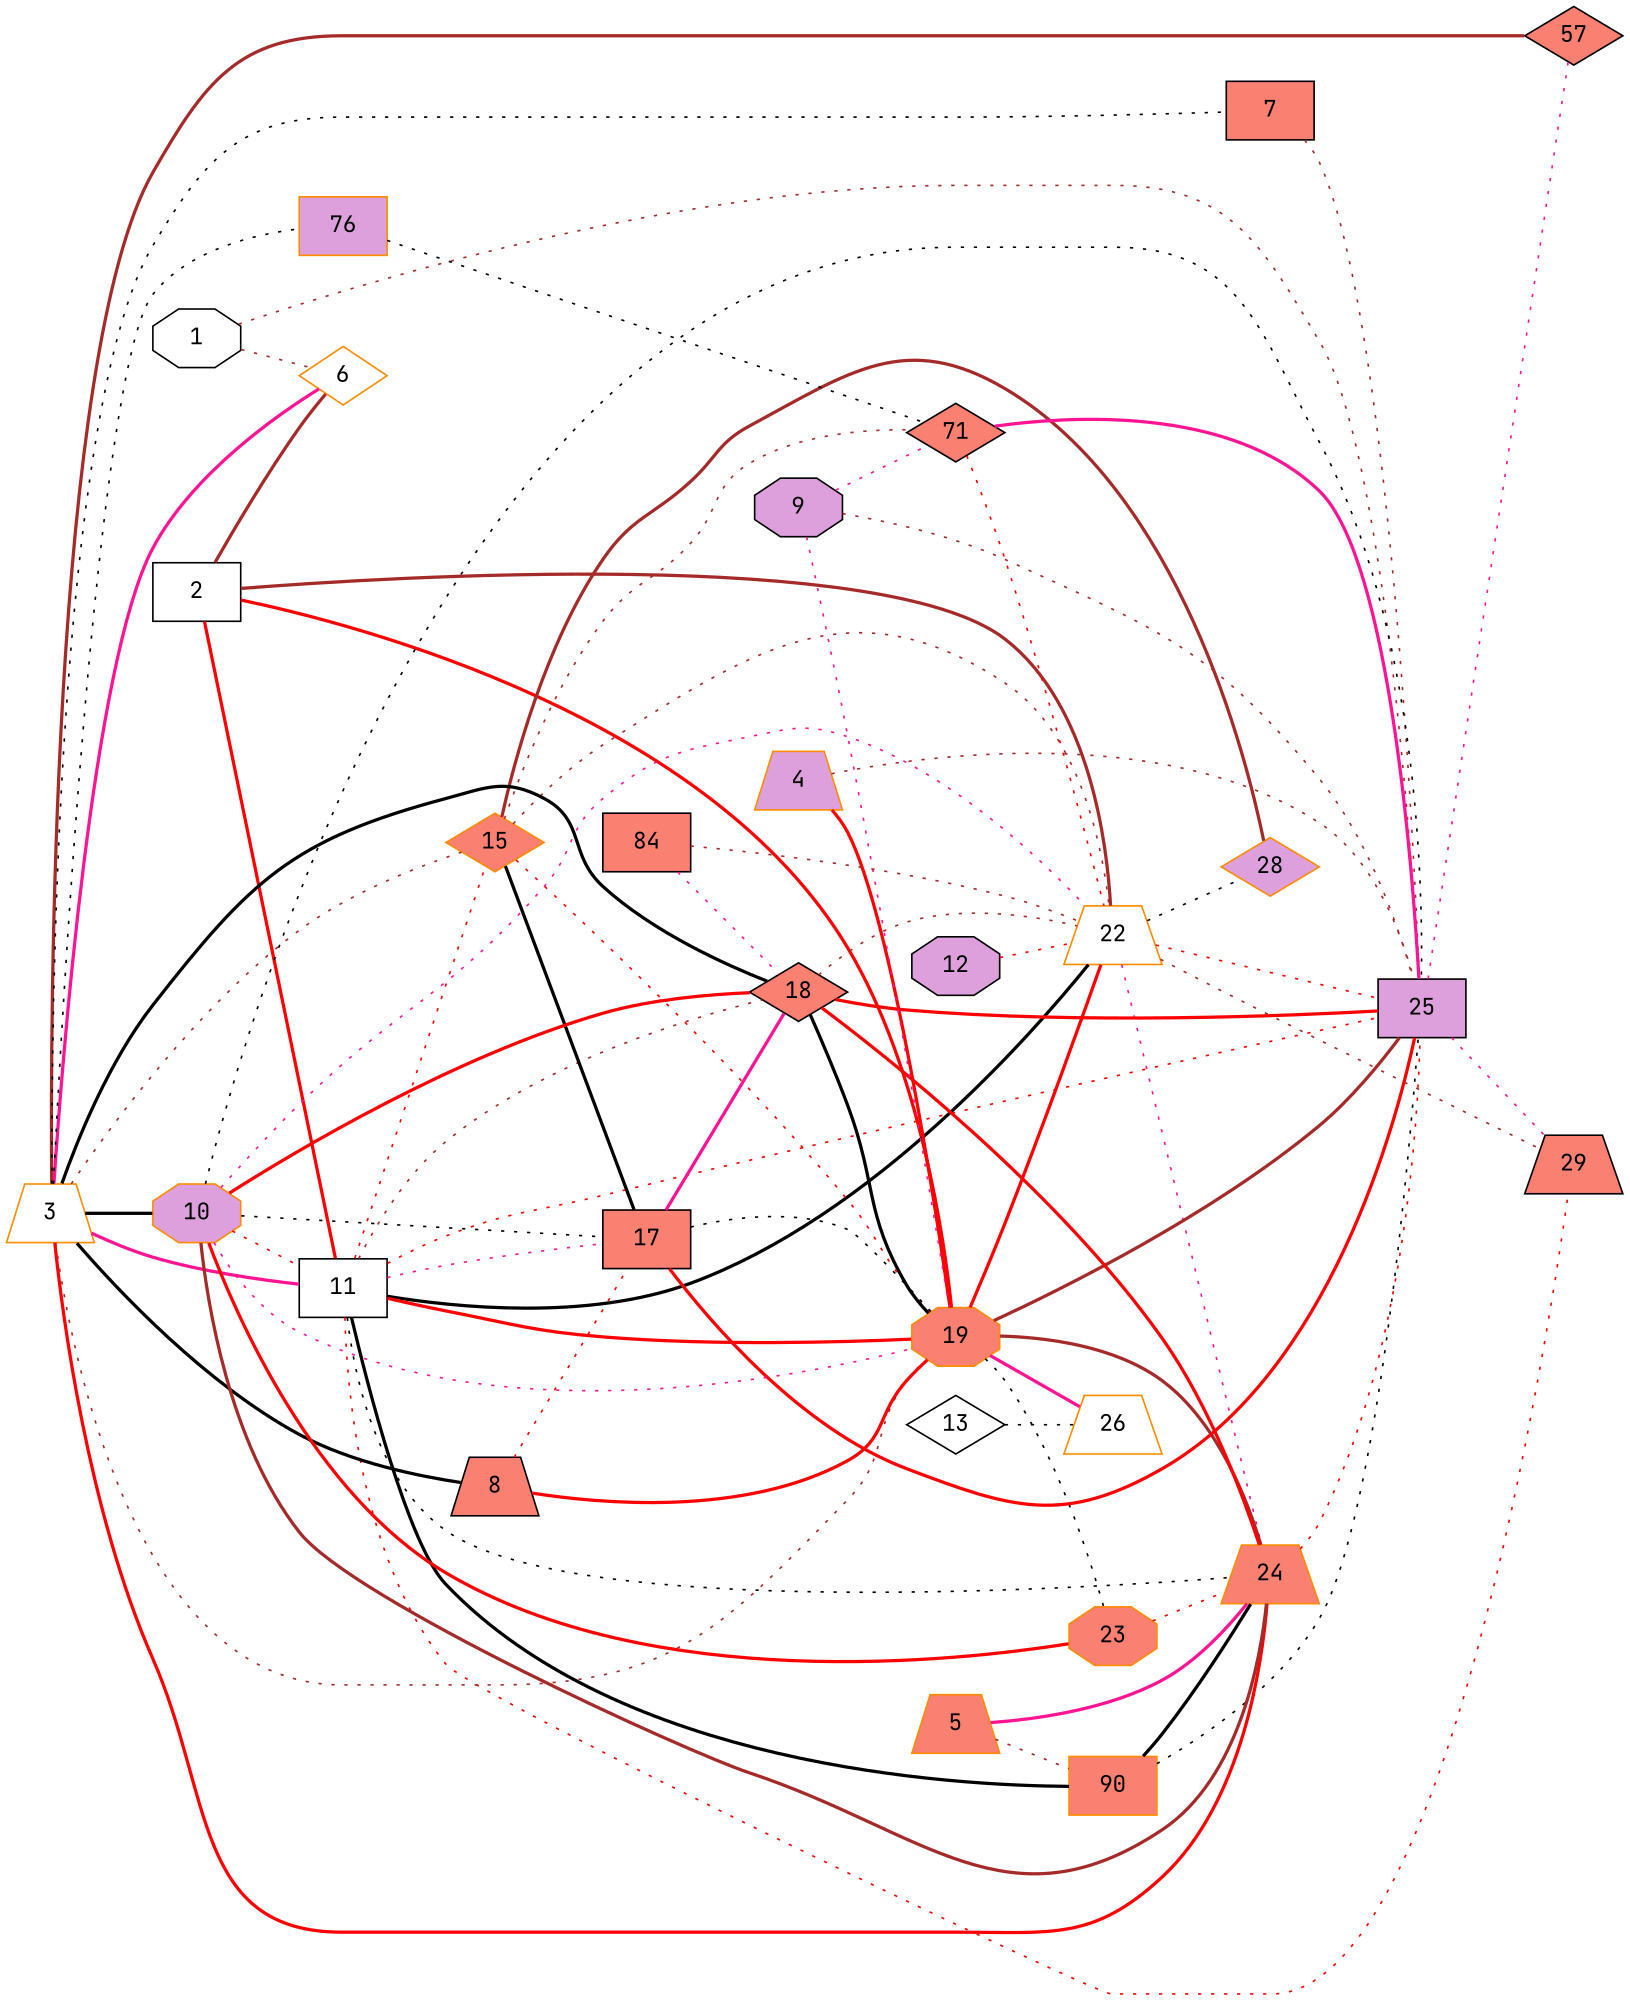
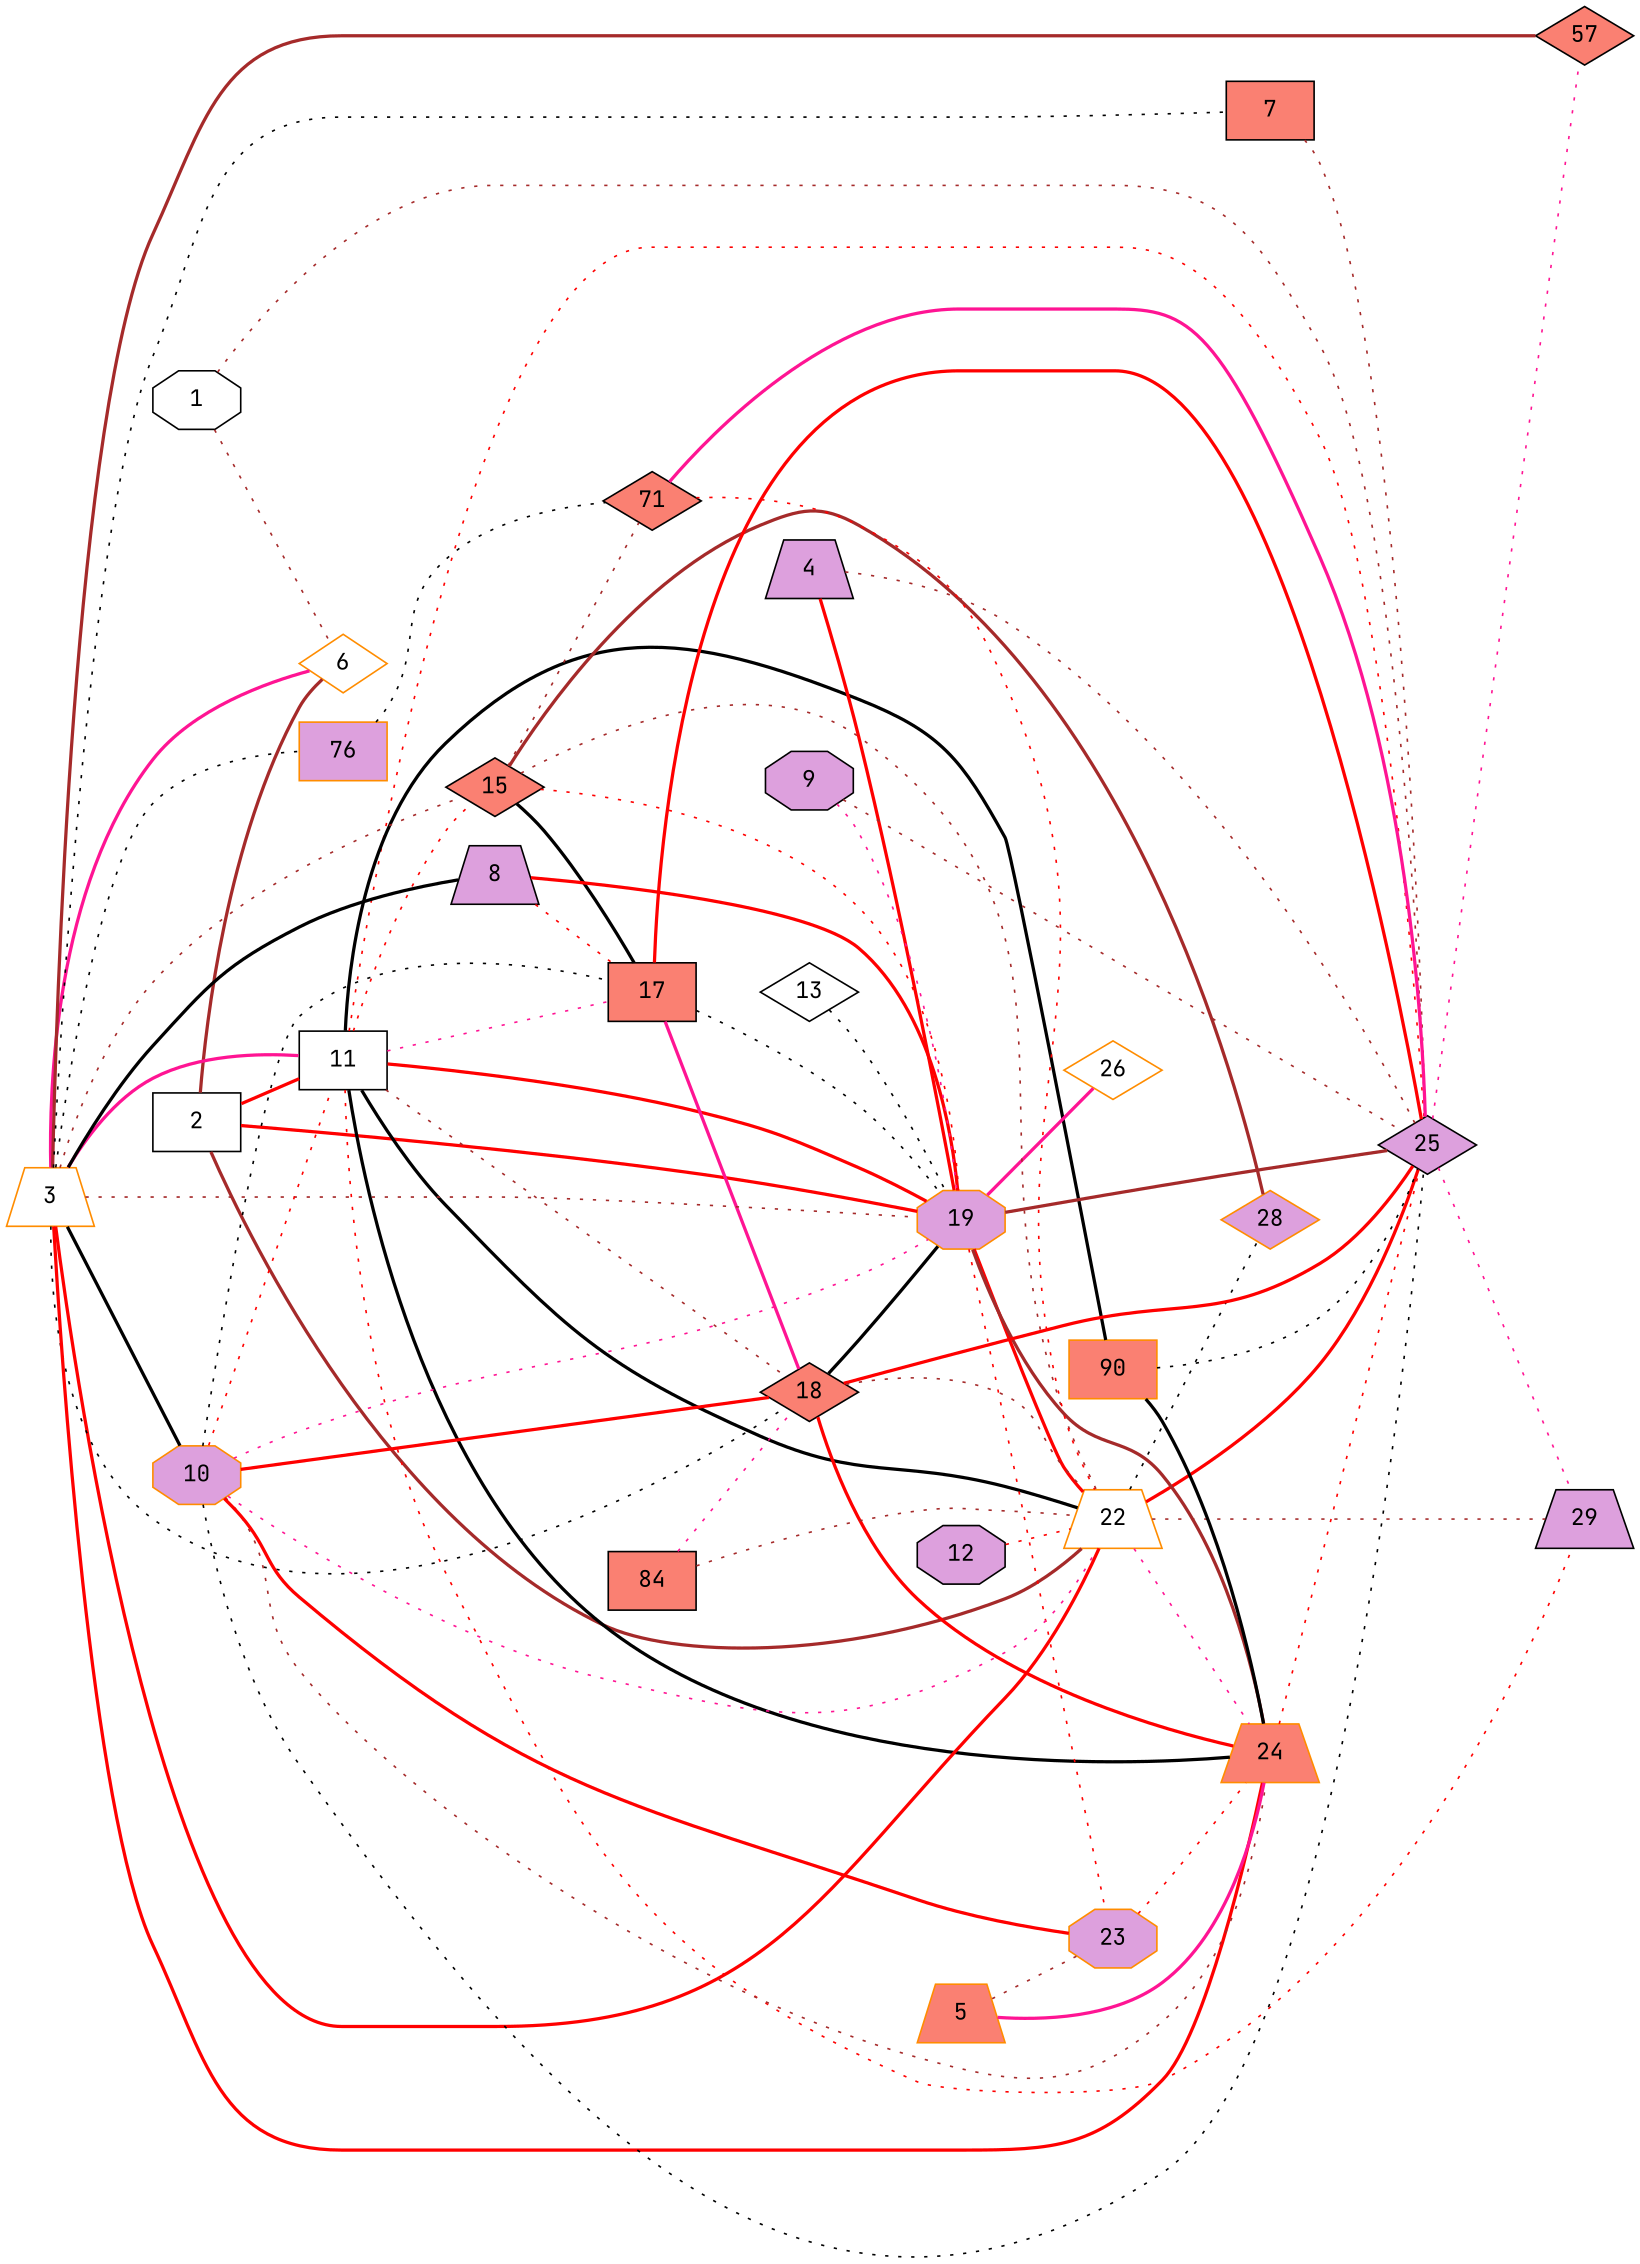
(882, 468) -> none
(799, 781) -> (809, 569)
(366, 824) -> (321, 1573)
(495, 842) -> (495, 787)
(1267, 972) -> (1319, 1365)
(1422, 1008) -> (1427, 1145)
(1574, 1164) -> (1585, 1519)
(956, 1337) -> (961, 1220)
(1045, 1425) -> (893, 1096)
(1113, 1425) -> (1113, 1070)
(1057, 1476) -> (1034, 1563)
(495, 1487) -> (495, 875)
(714, 1588) -> (650, 1655)
(1113, 1636) -> (1113, 1939)
(692, 1750) -> (698, 1969)
(1032, 1754) -> (1035, 1977)
none -> (384, 2026)
